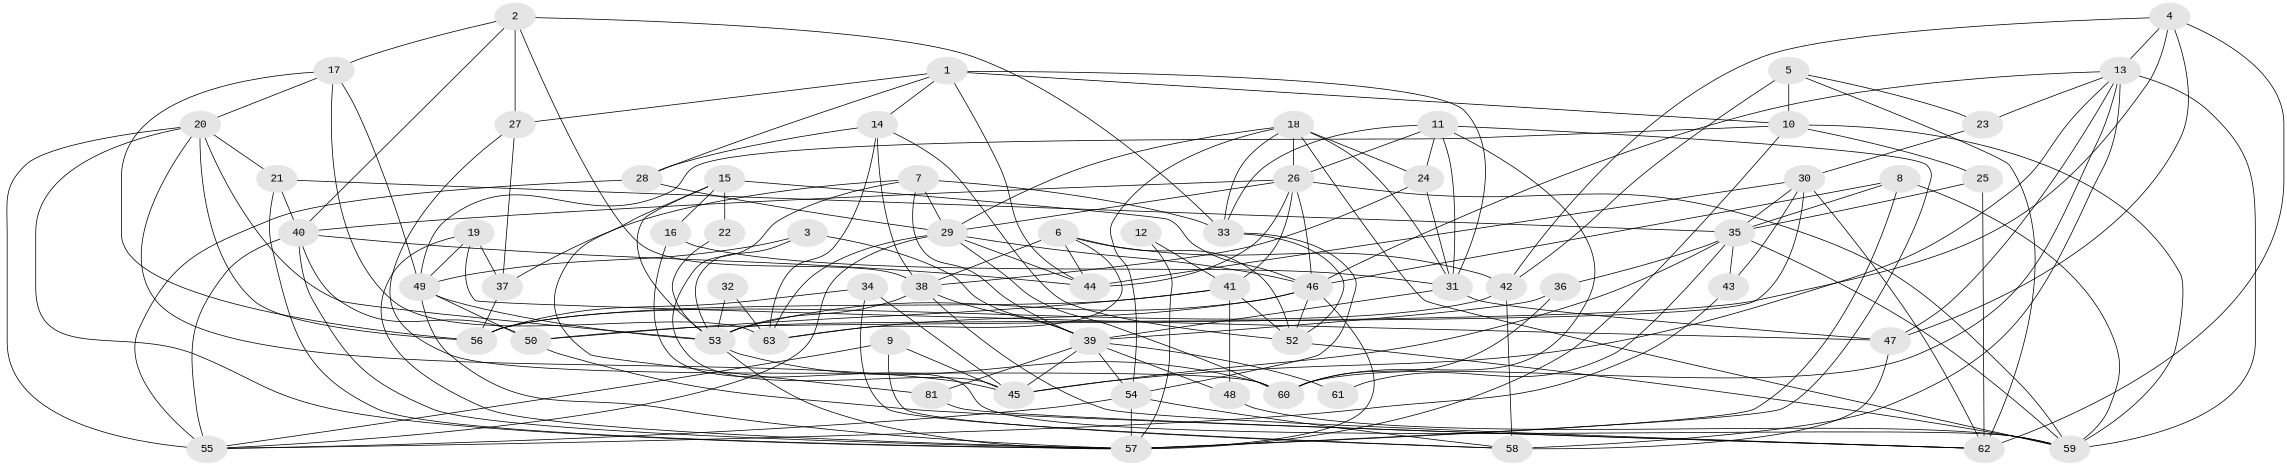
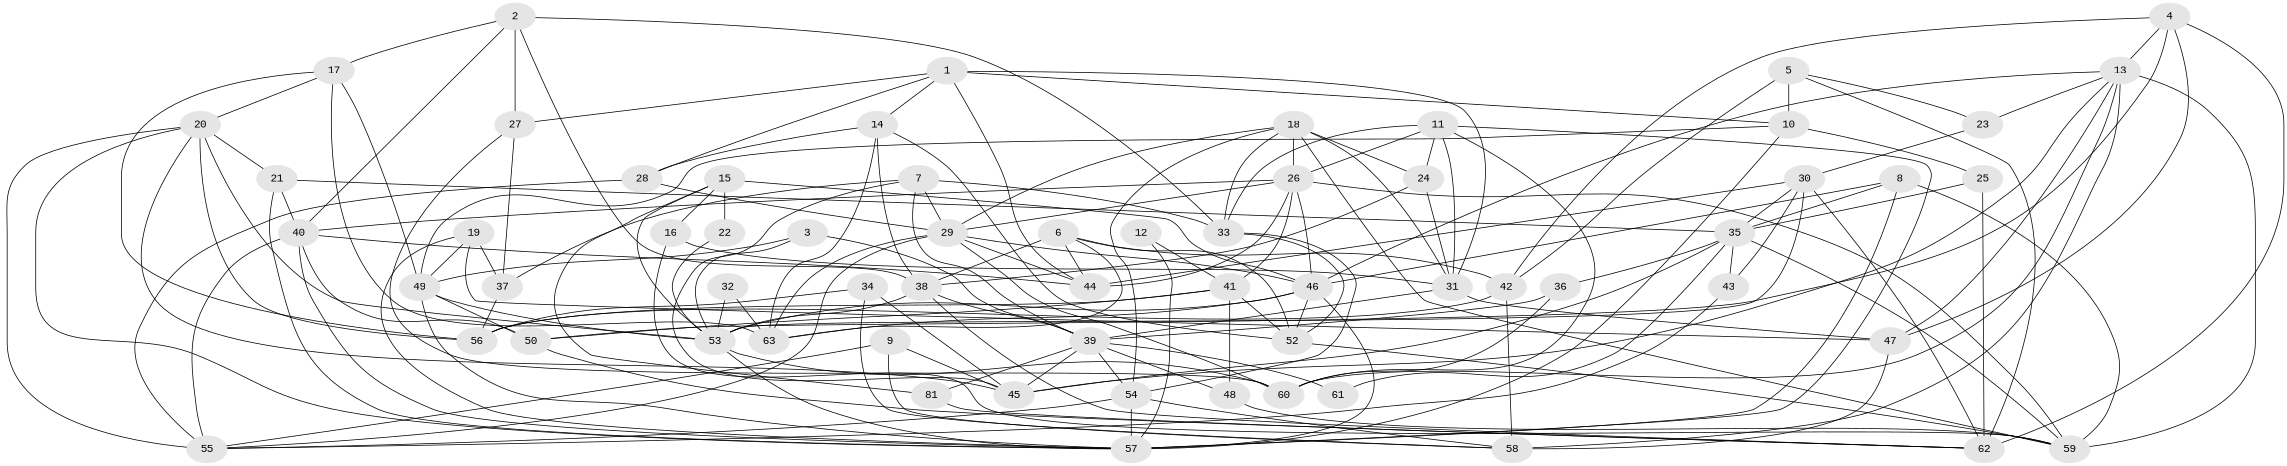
(2108, 199) -> none
